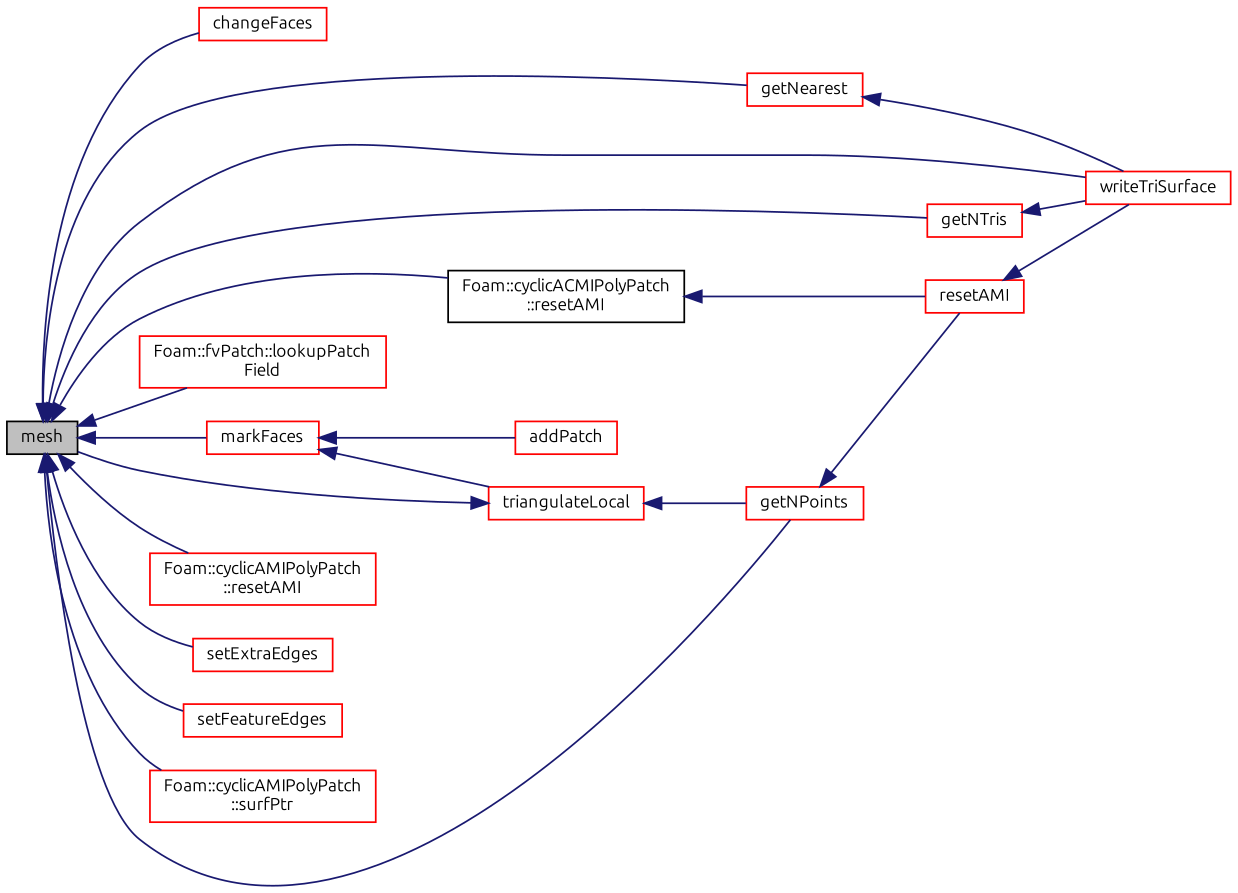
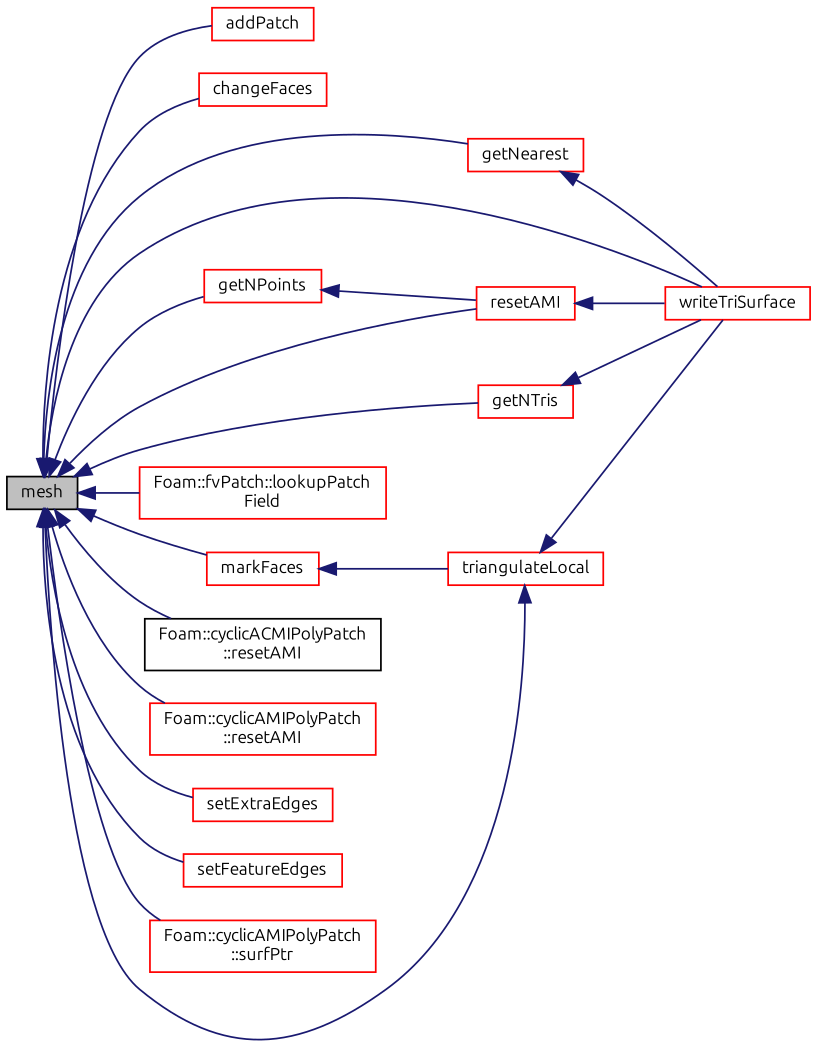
(814, 296) -> (261, 357)
(426, 438) -> (87, 189)
(704, 503) -> (637, 429)
